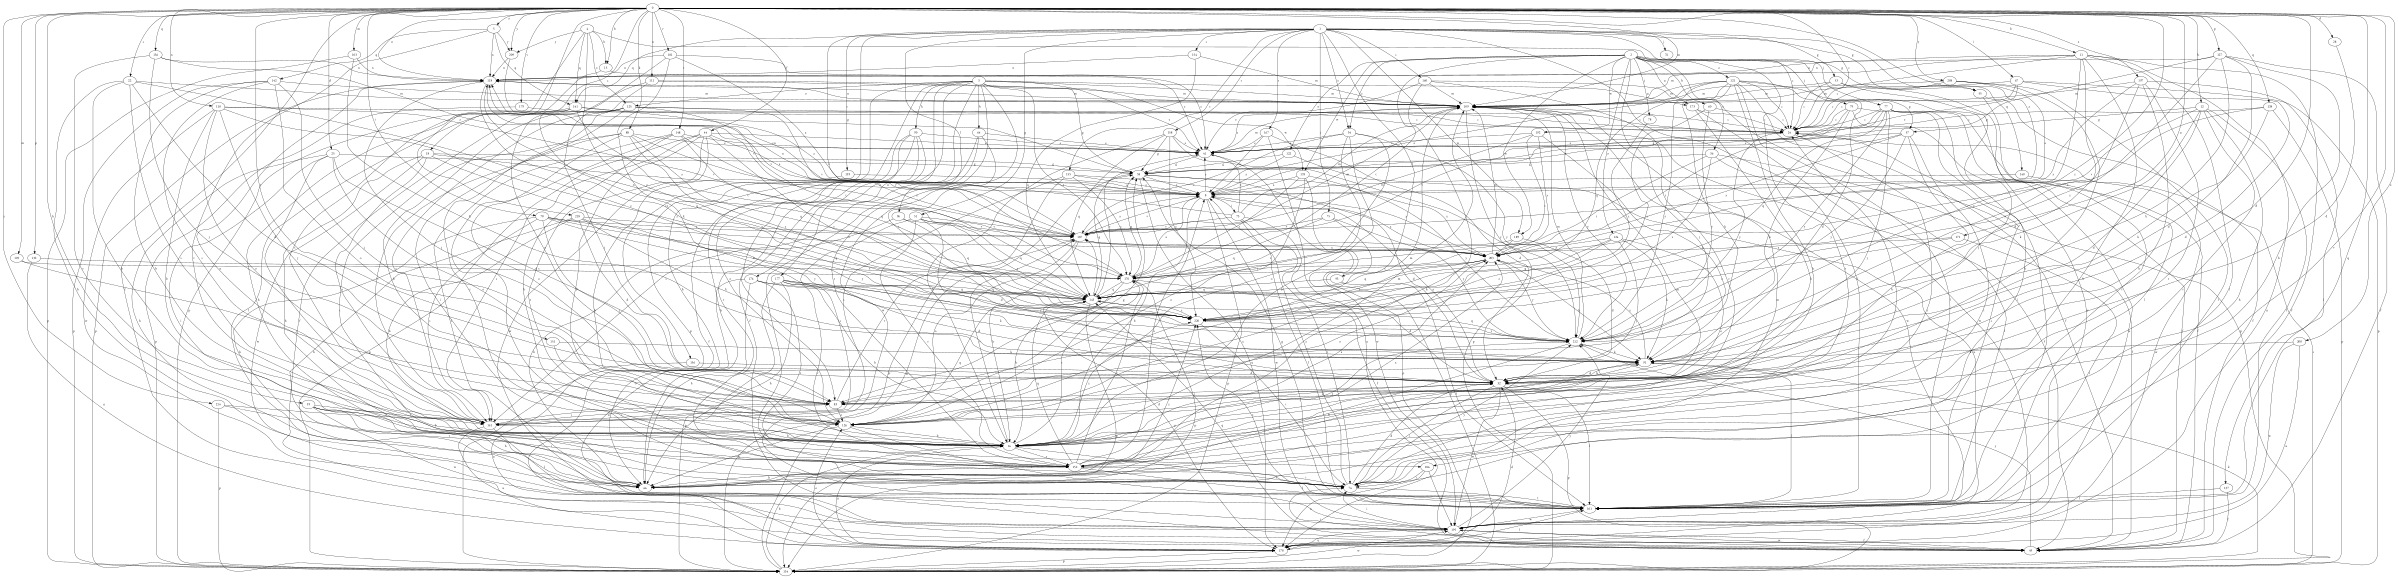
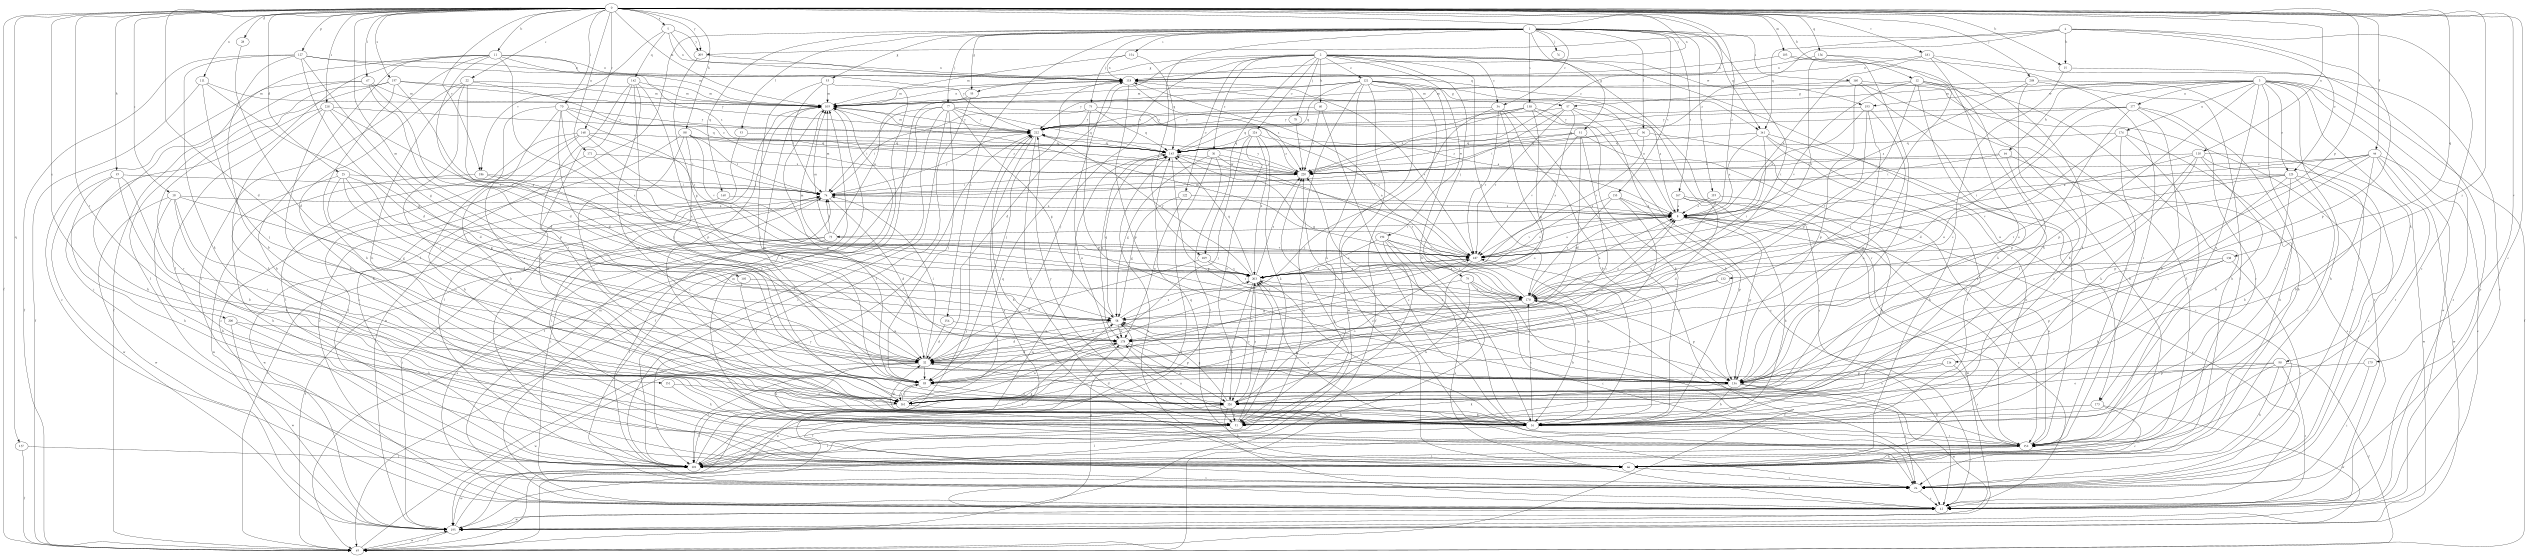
(1627, 113) -> none
none -> (955, 119)
